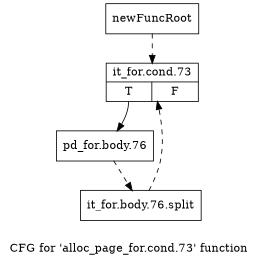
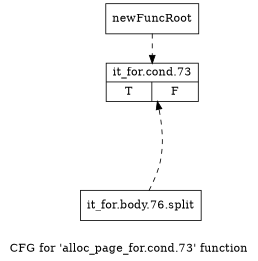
(105, 146) -> none
